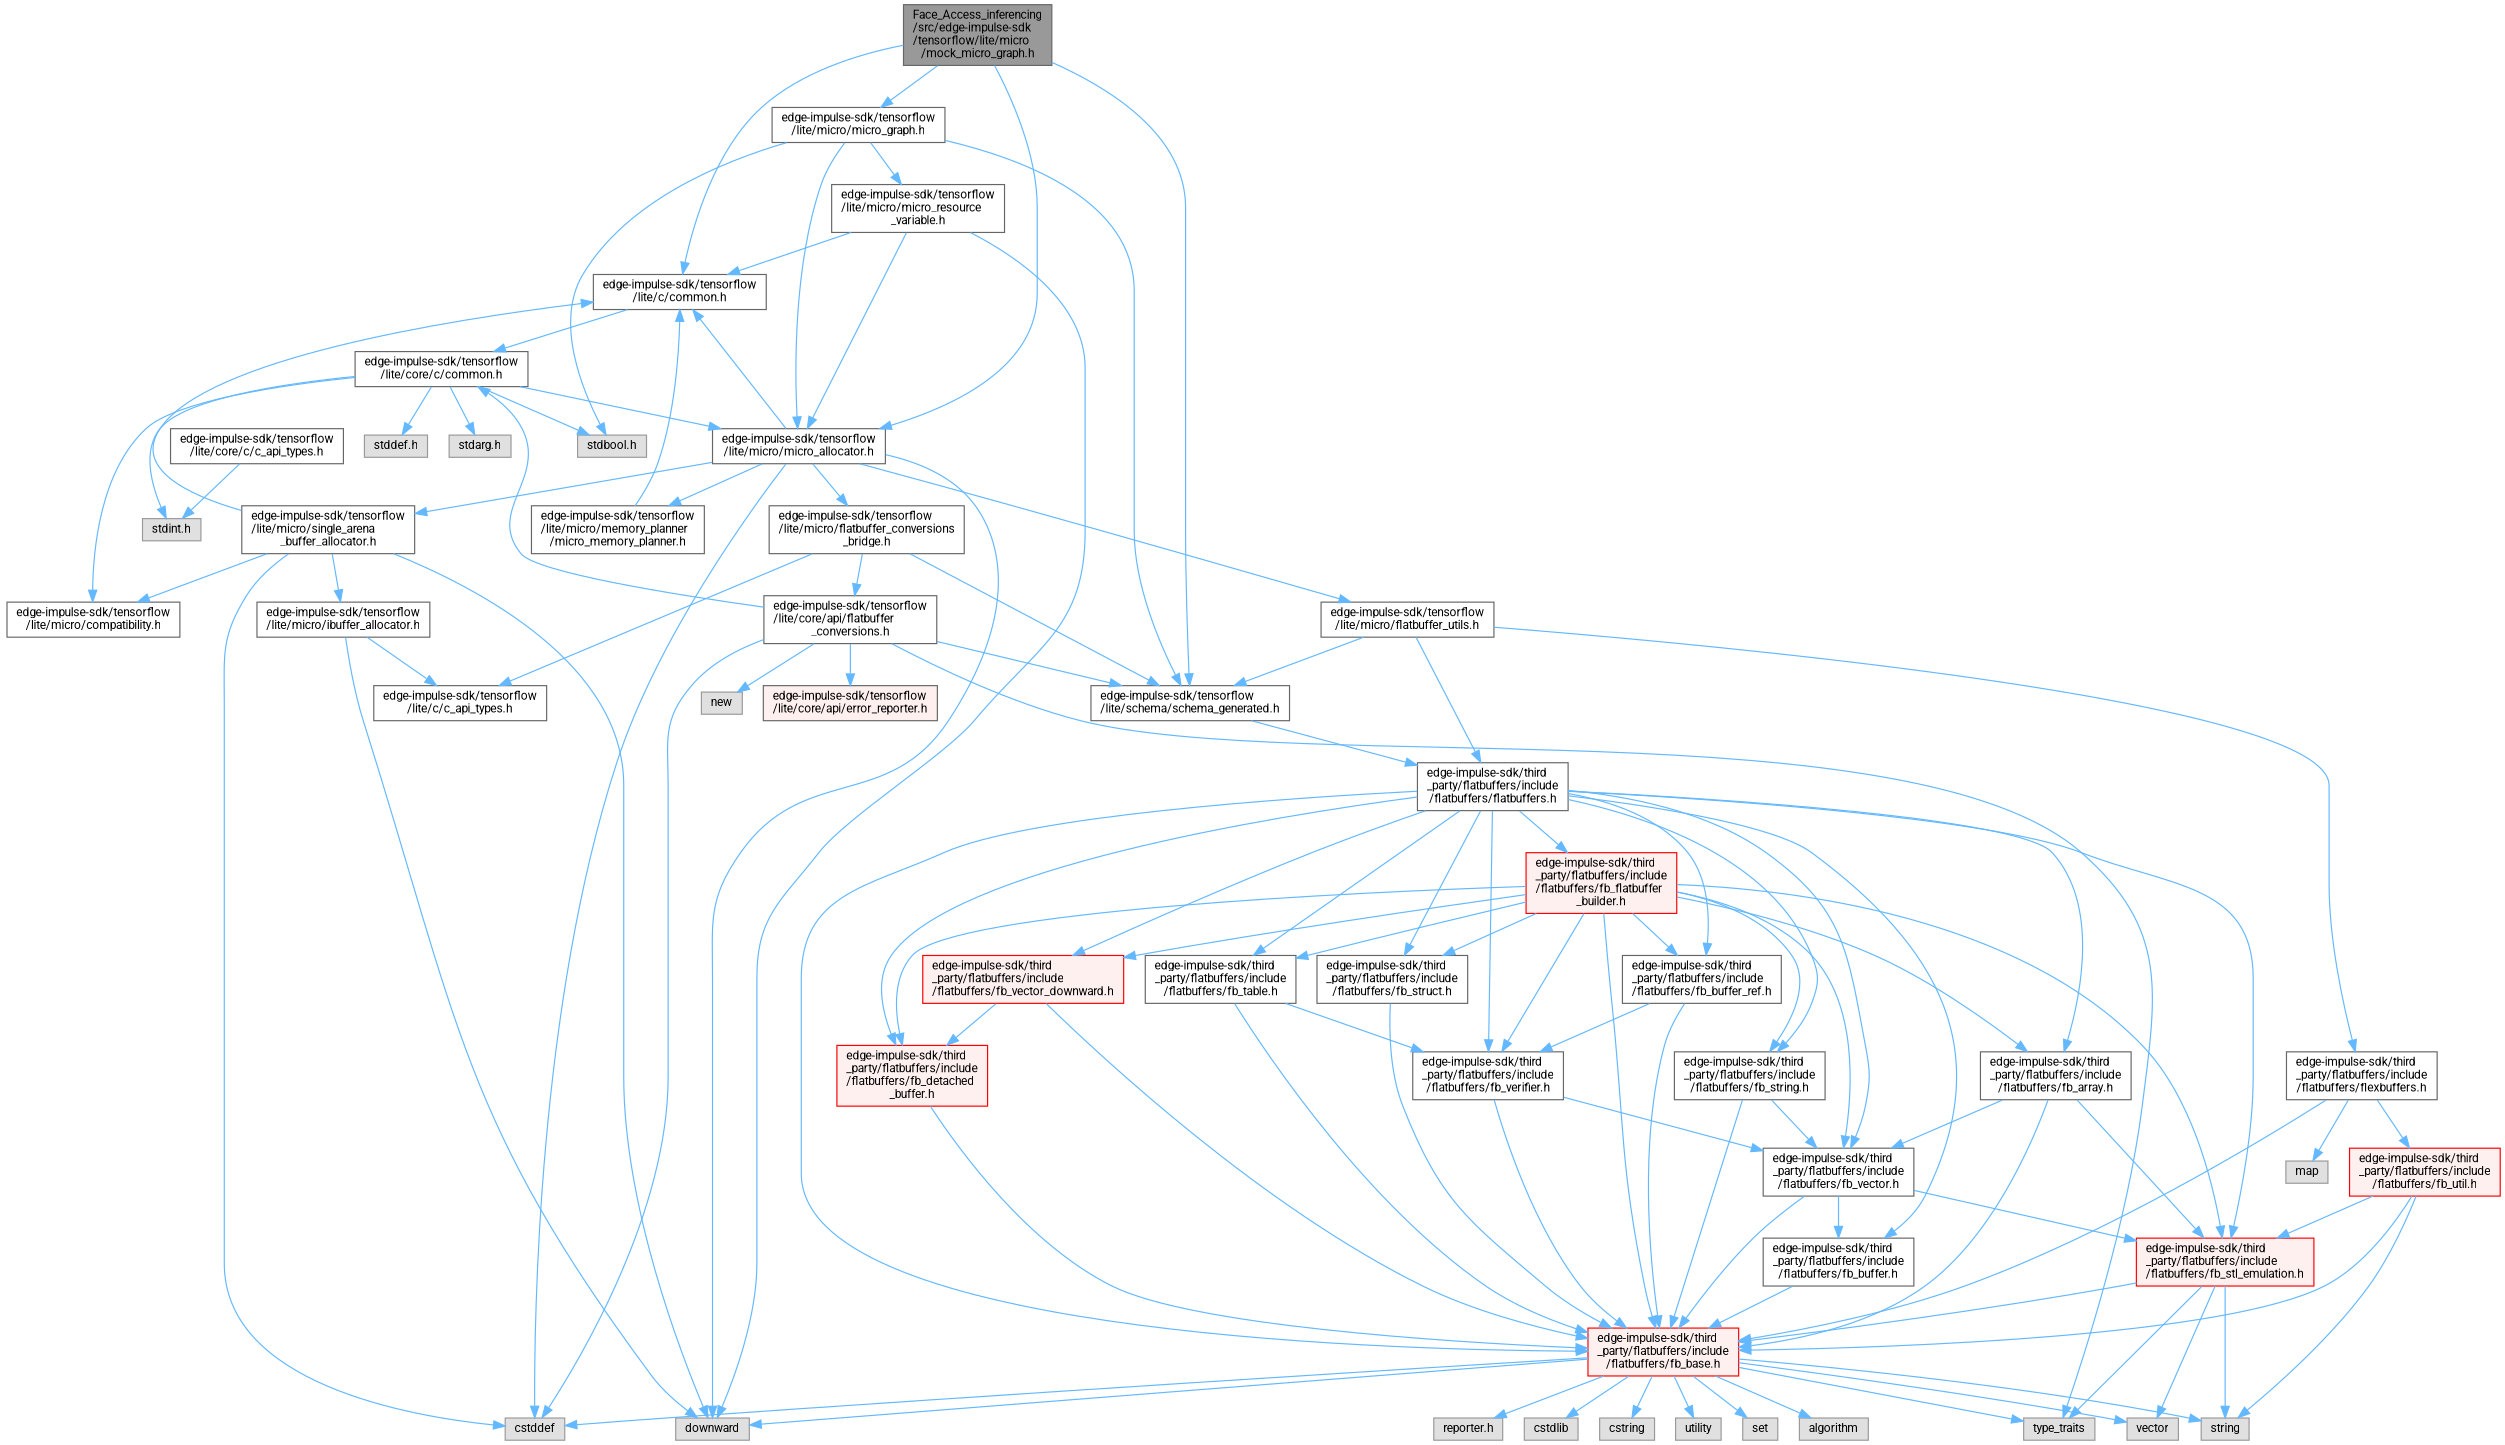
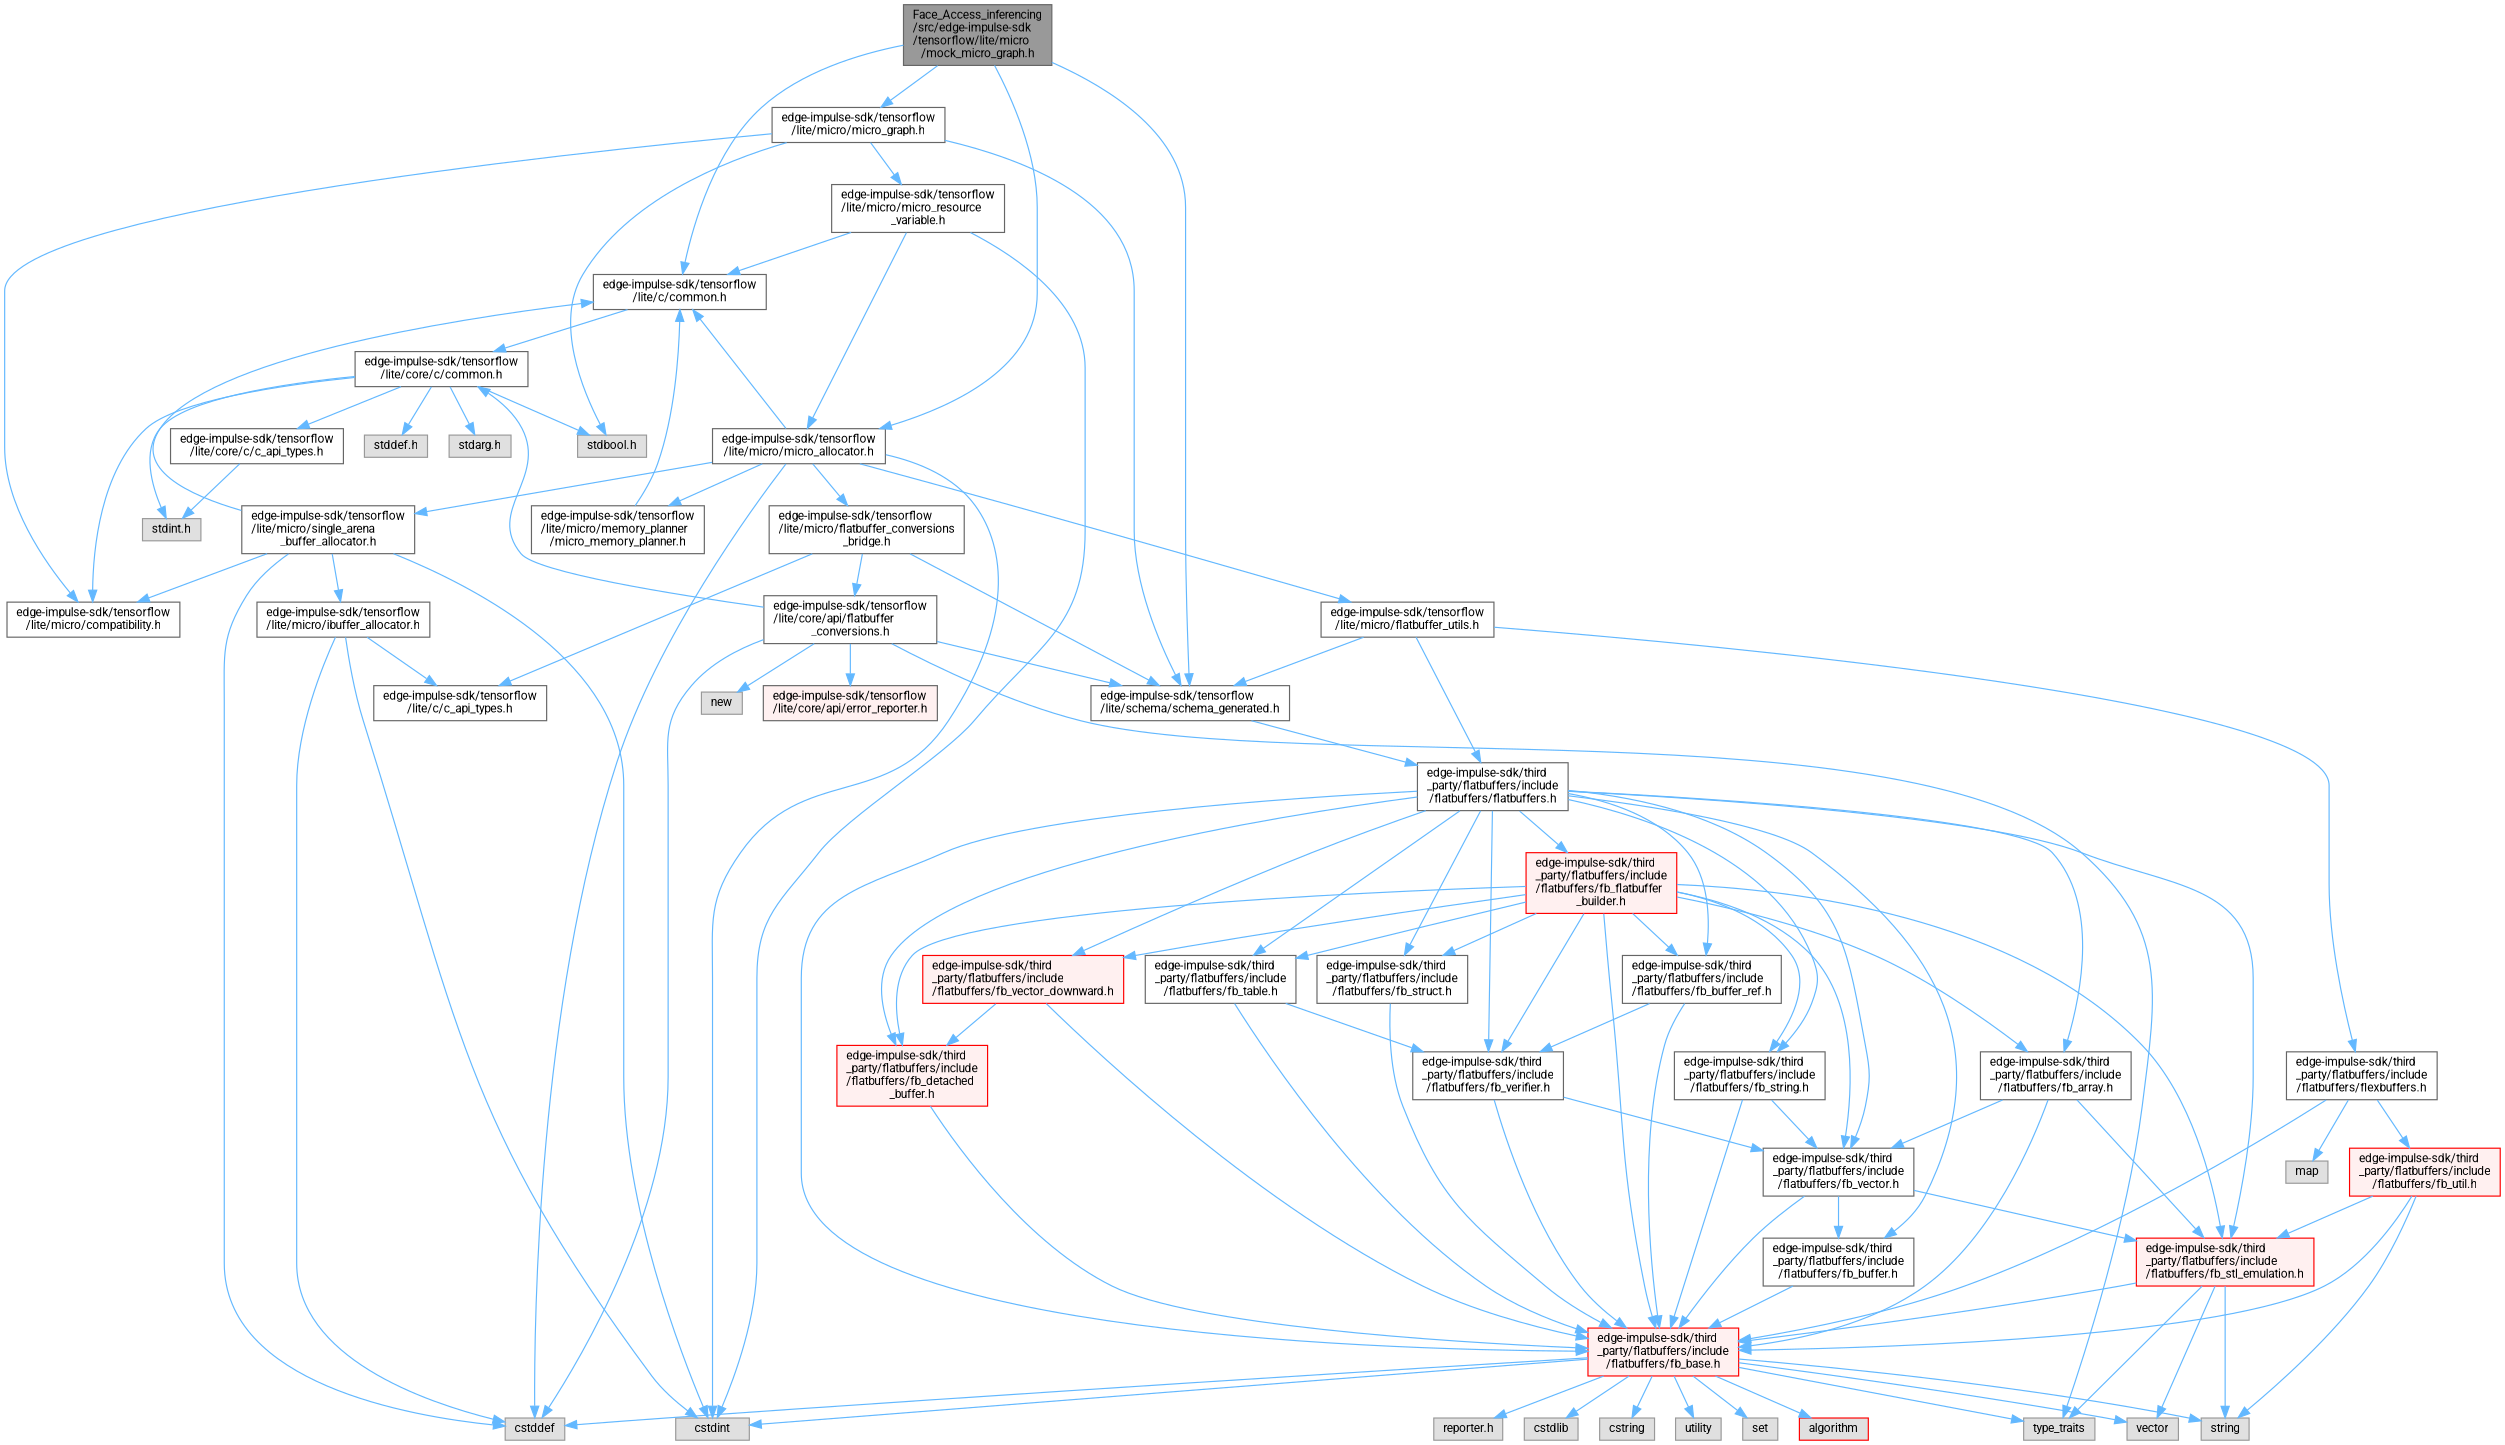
(802, 276) -> (220, 207)
(614, 406) -> (355, 405)
none -> (297, 1082)
(713, 1429) -> (713, 1429)
(1834, 1429) -> (1834, 1429)
